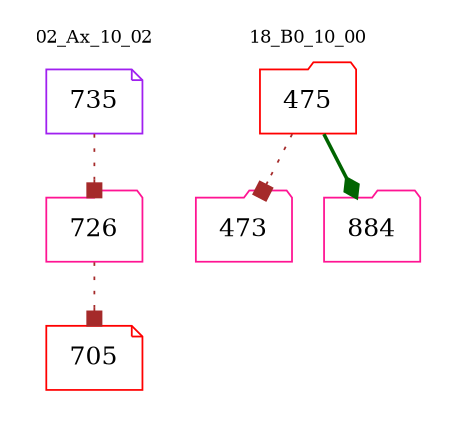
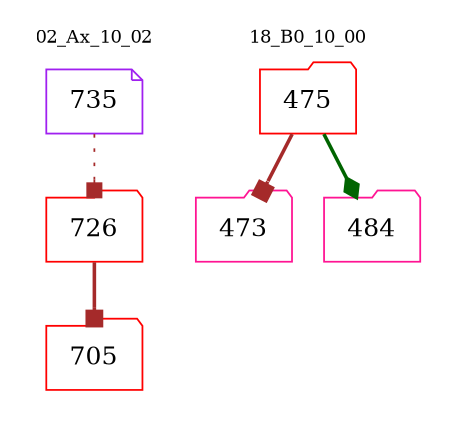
(280, 158) -> (280, 158)
(94, 230) -> (94, 230)
(372, 230) -> (372, 230)
(94, 285) -> (94, 285)
(94, 358) -> (94, 358)
